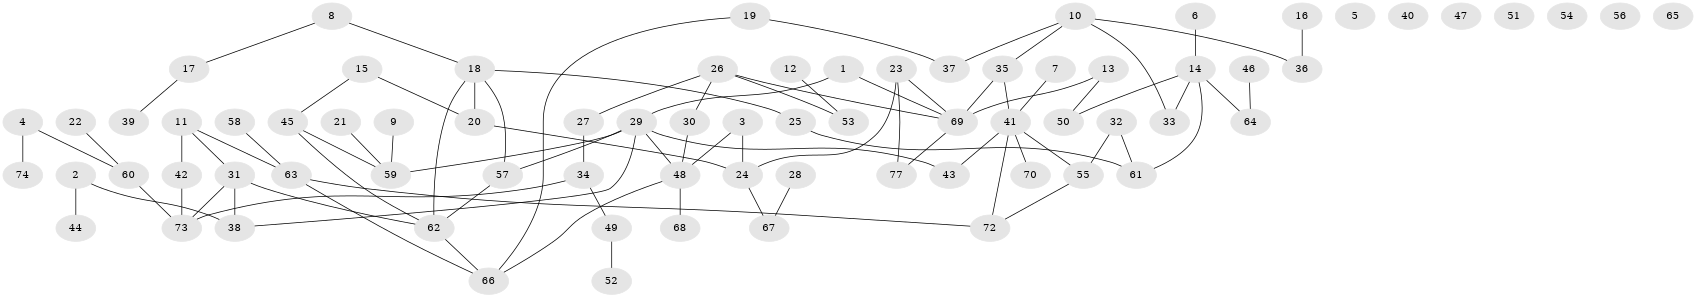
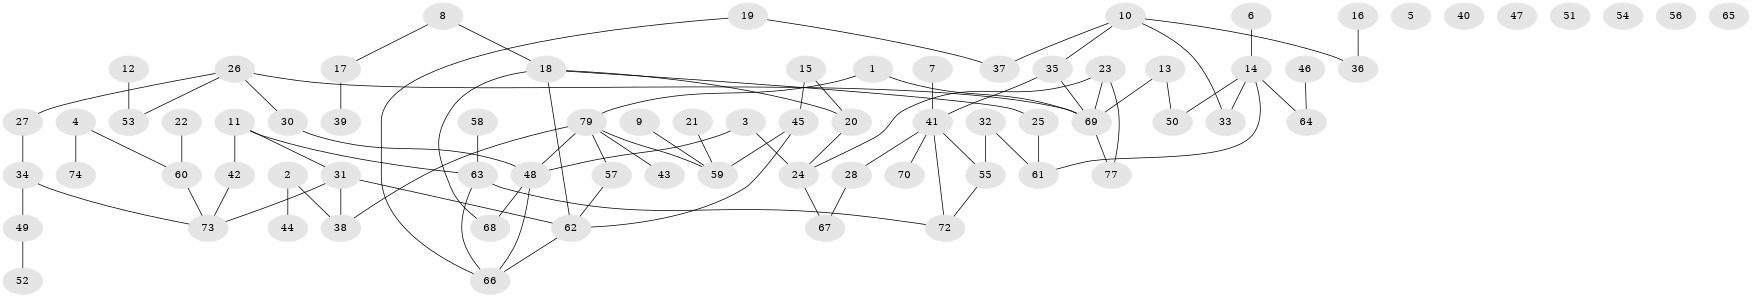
(504, 119) -> (443, 126)
(637, 122) -> (587, 122)
(974, 153) -> (892, 149)
